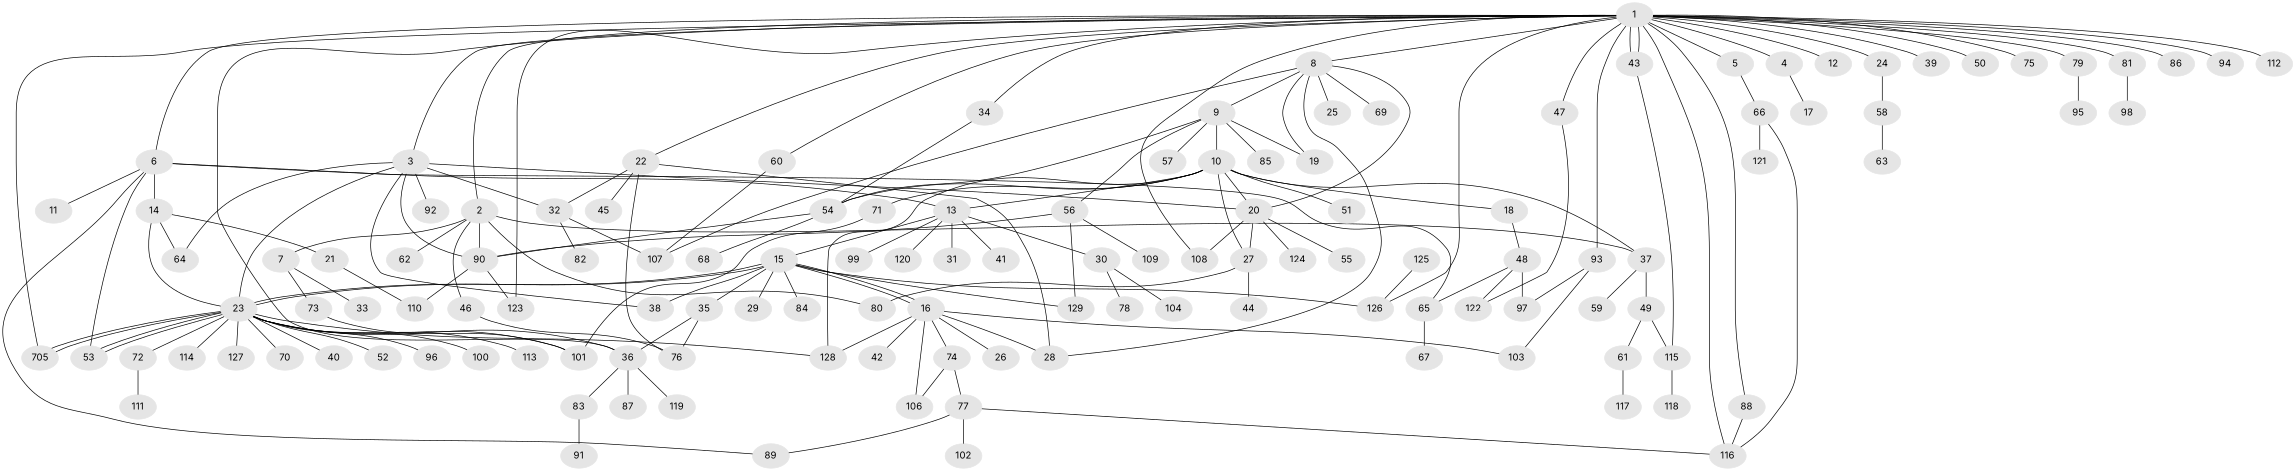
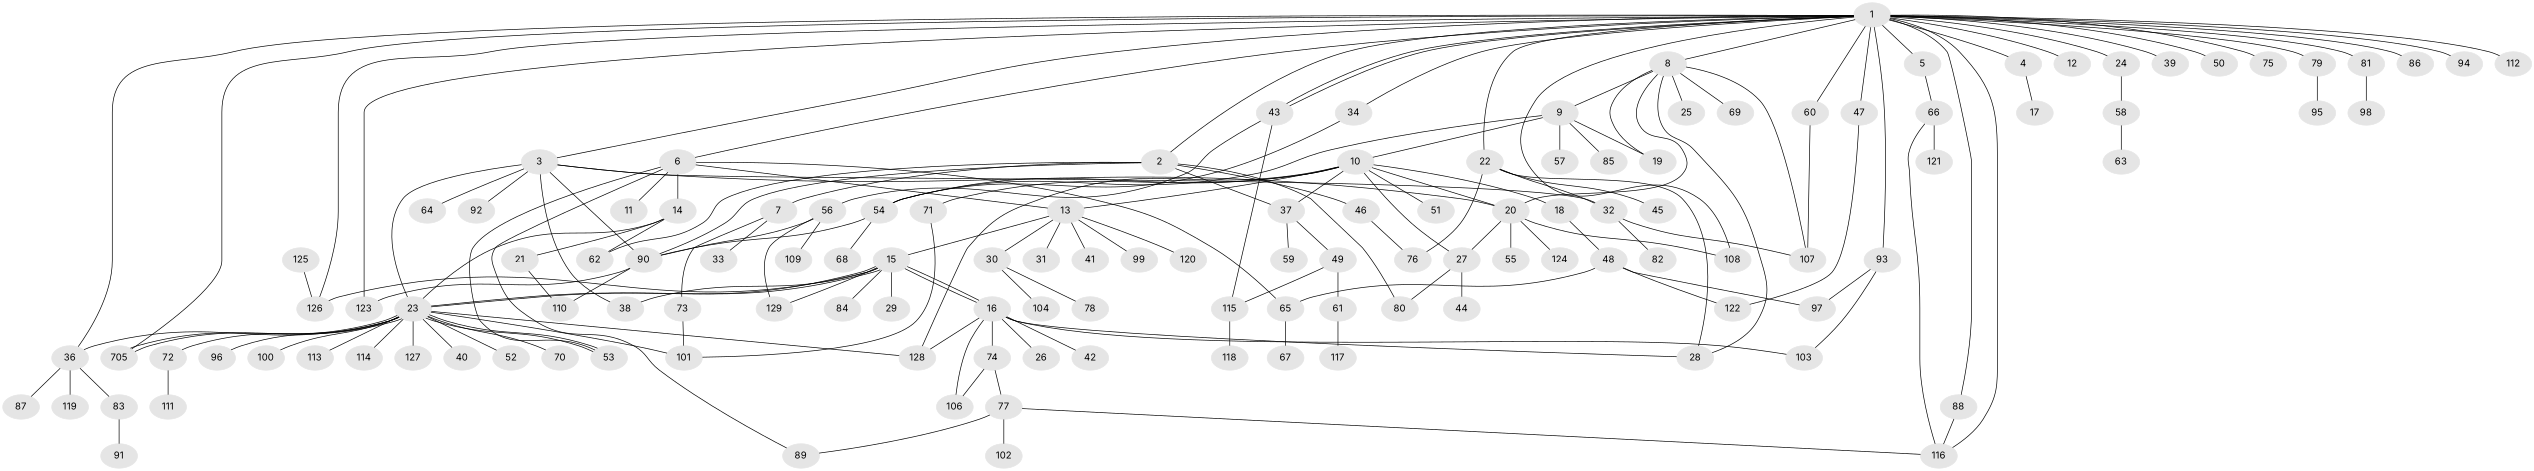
(1137, 154) -> (1028, 195)
(167, 236) -> (636, 235)
(704, 309) -> none
